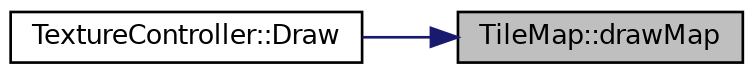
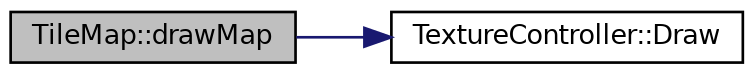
(396, 37) -> (330, 37)
